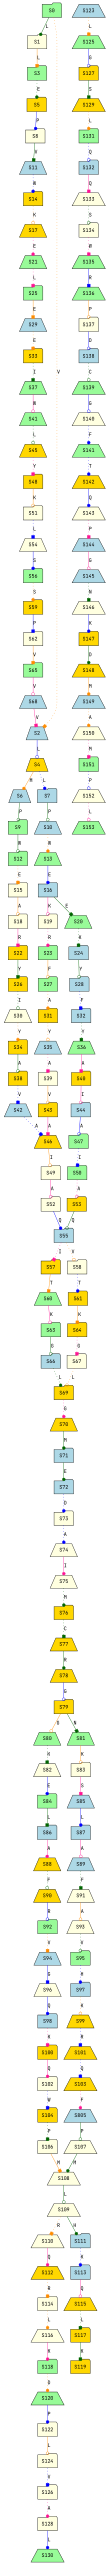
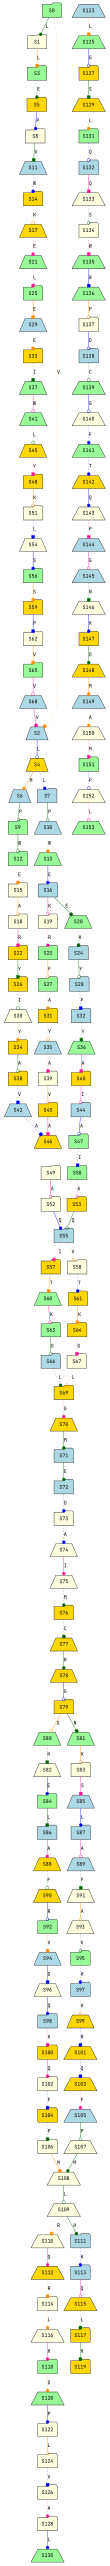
(33, 591) -> (33, 591)
(49, 1156) -> none
(49, 2100) -> (49, 2100)
(80, 2116) -> (80, 2116)
